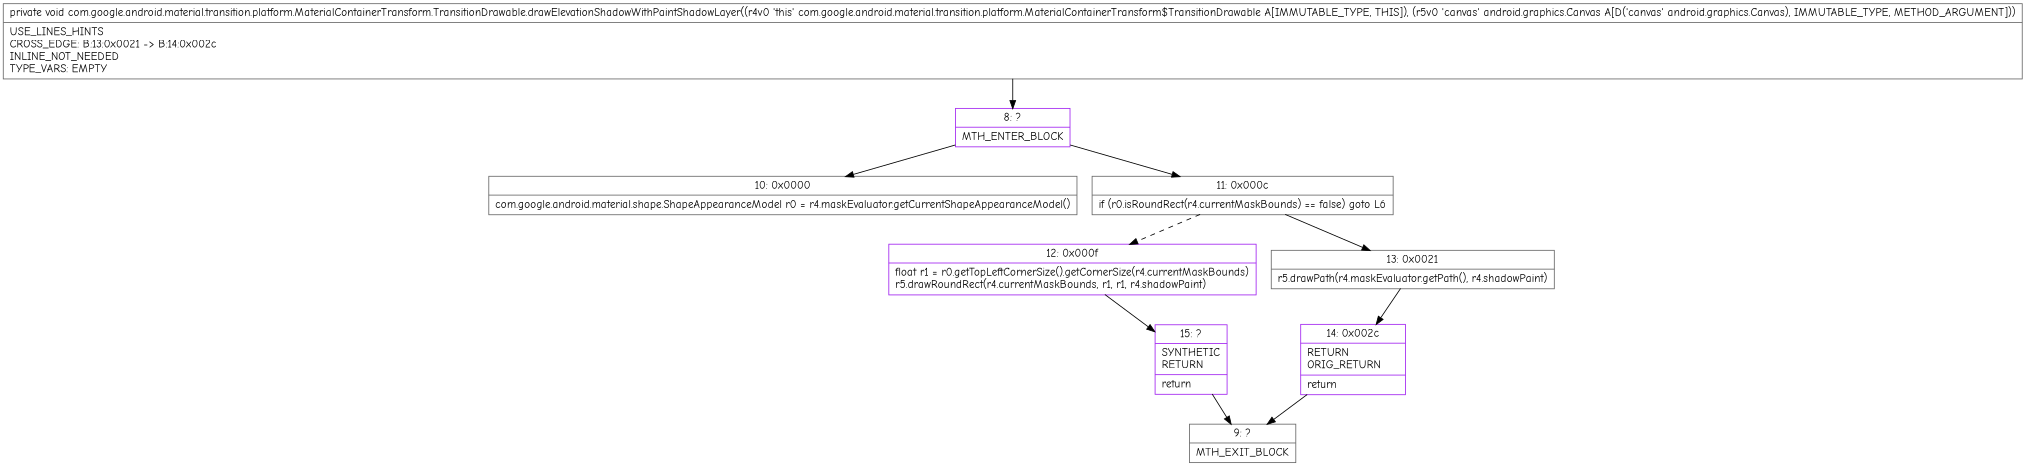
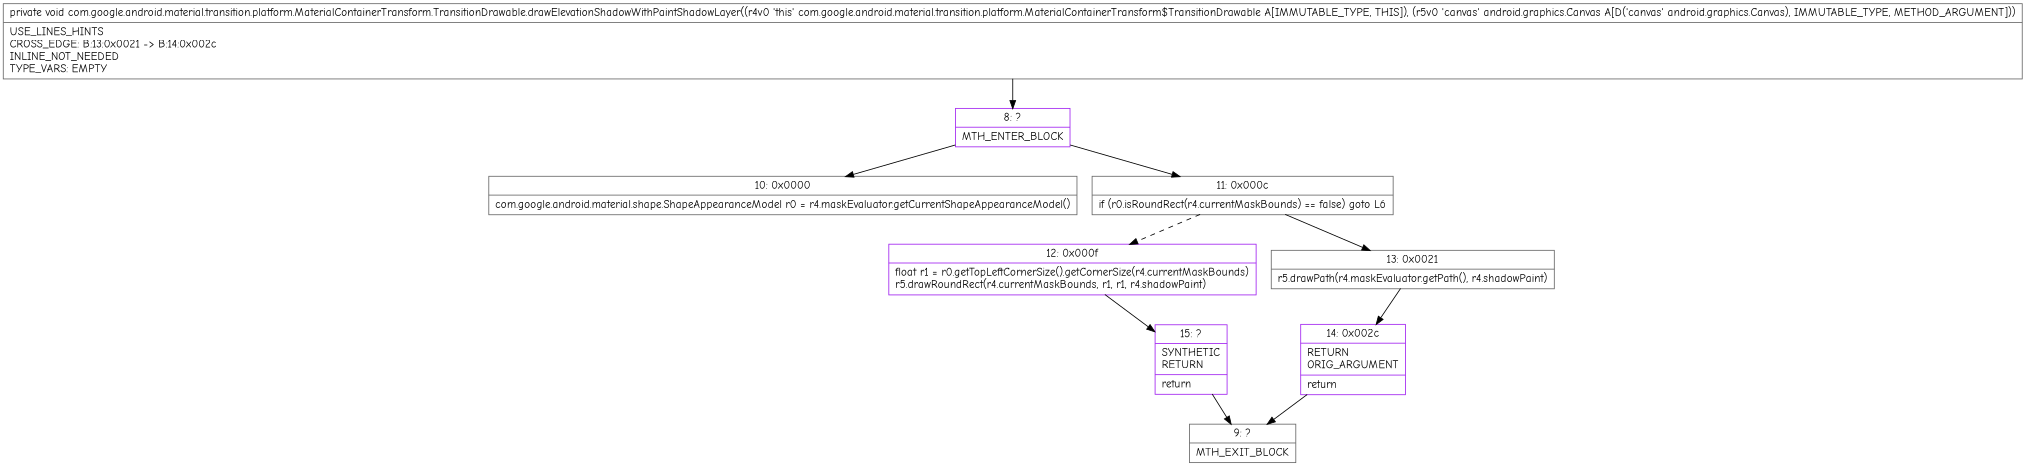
(1344, 365) -> (1353, 365)
